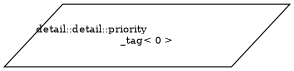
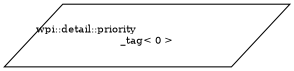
(147, 36) -> (147, 36)
